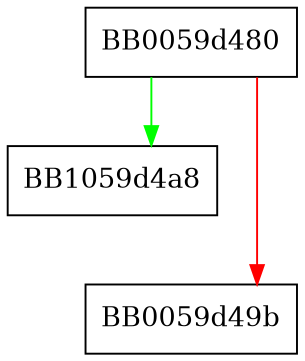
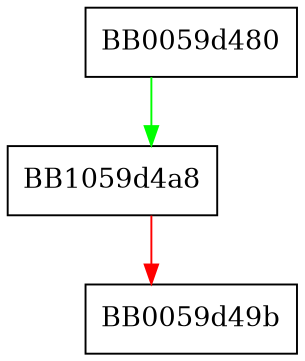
(257, 171) -> (151, 240)
